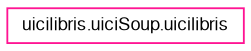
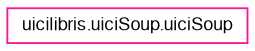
(126, 26) -> (127, 26)
